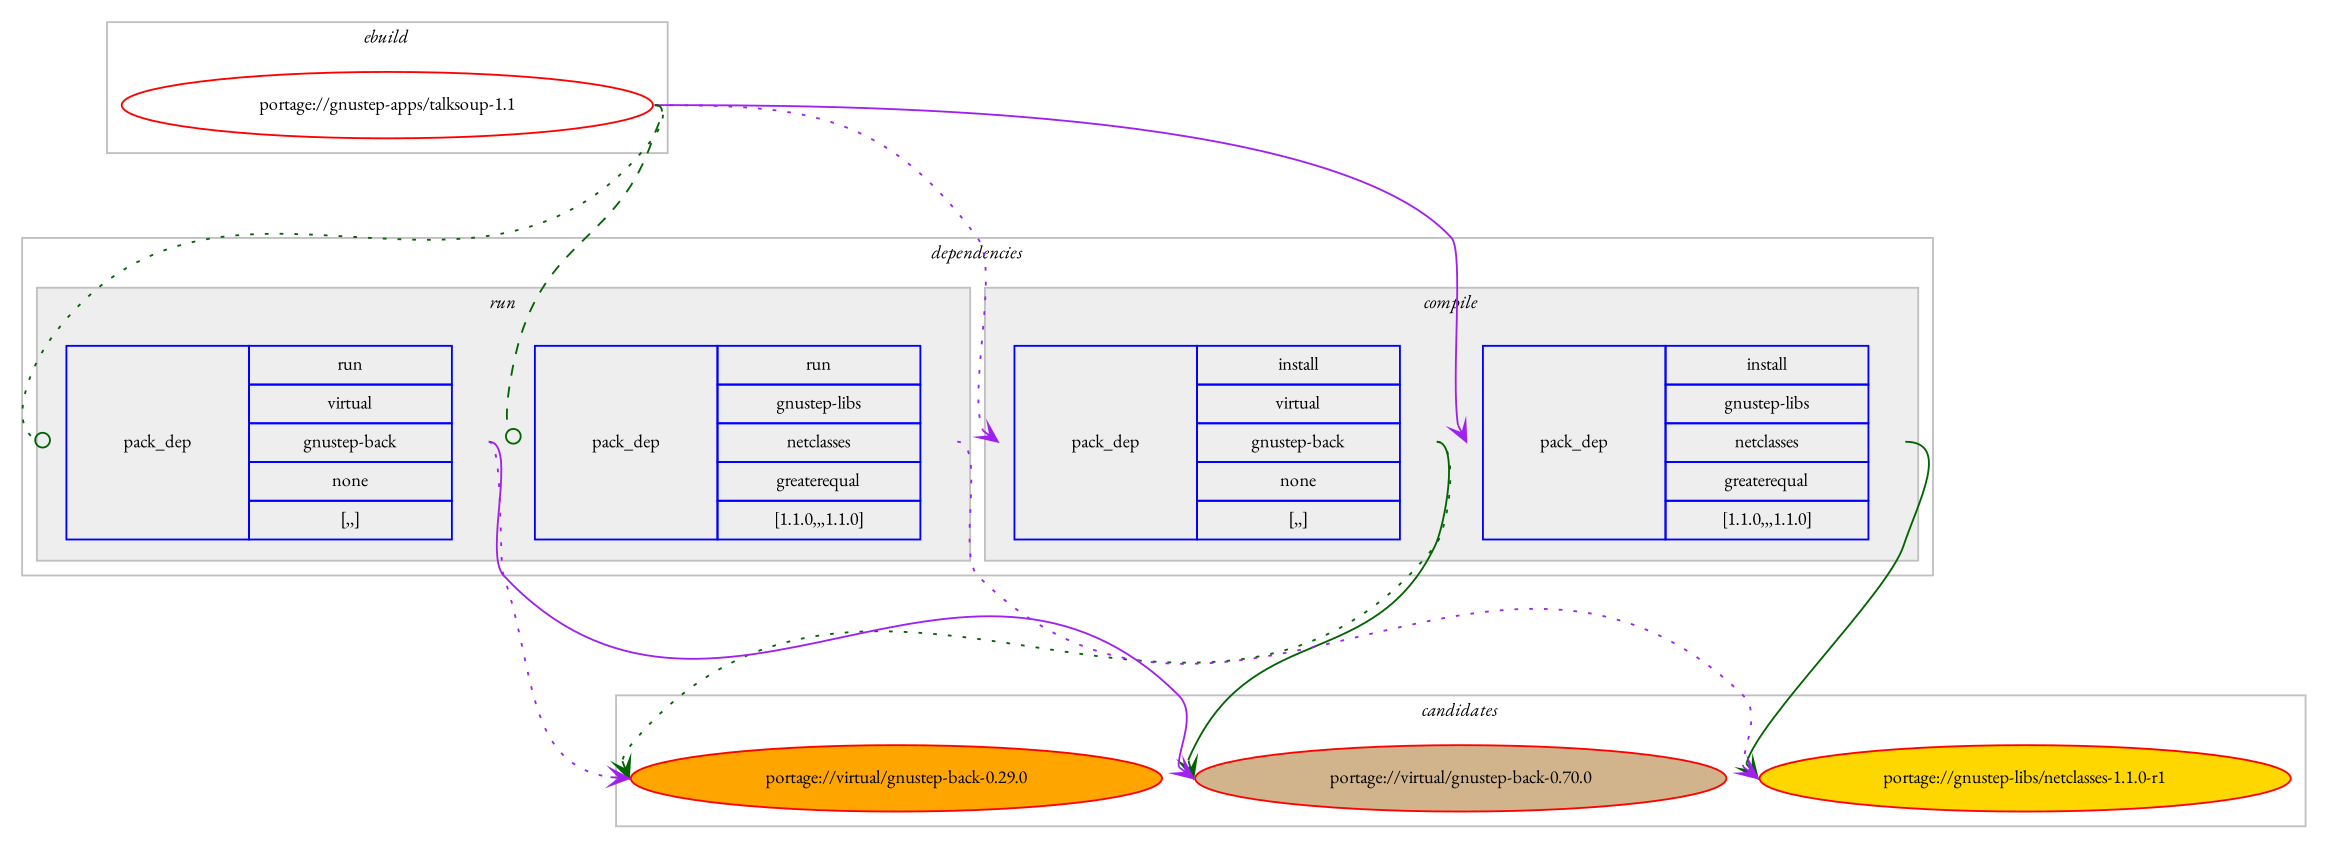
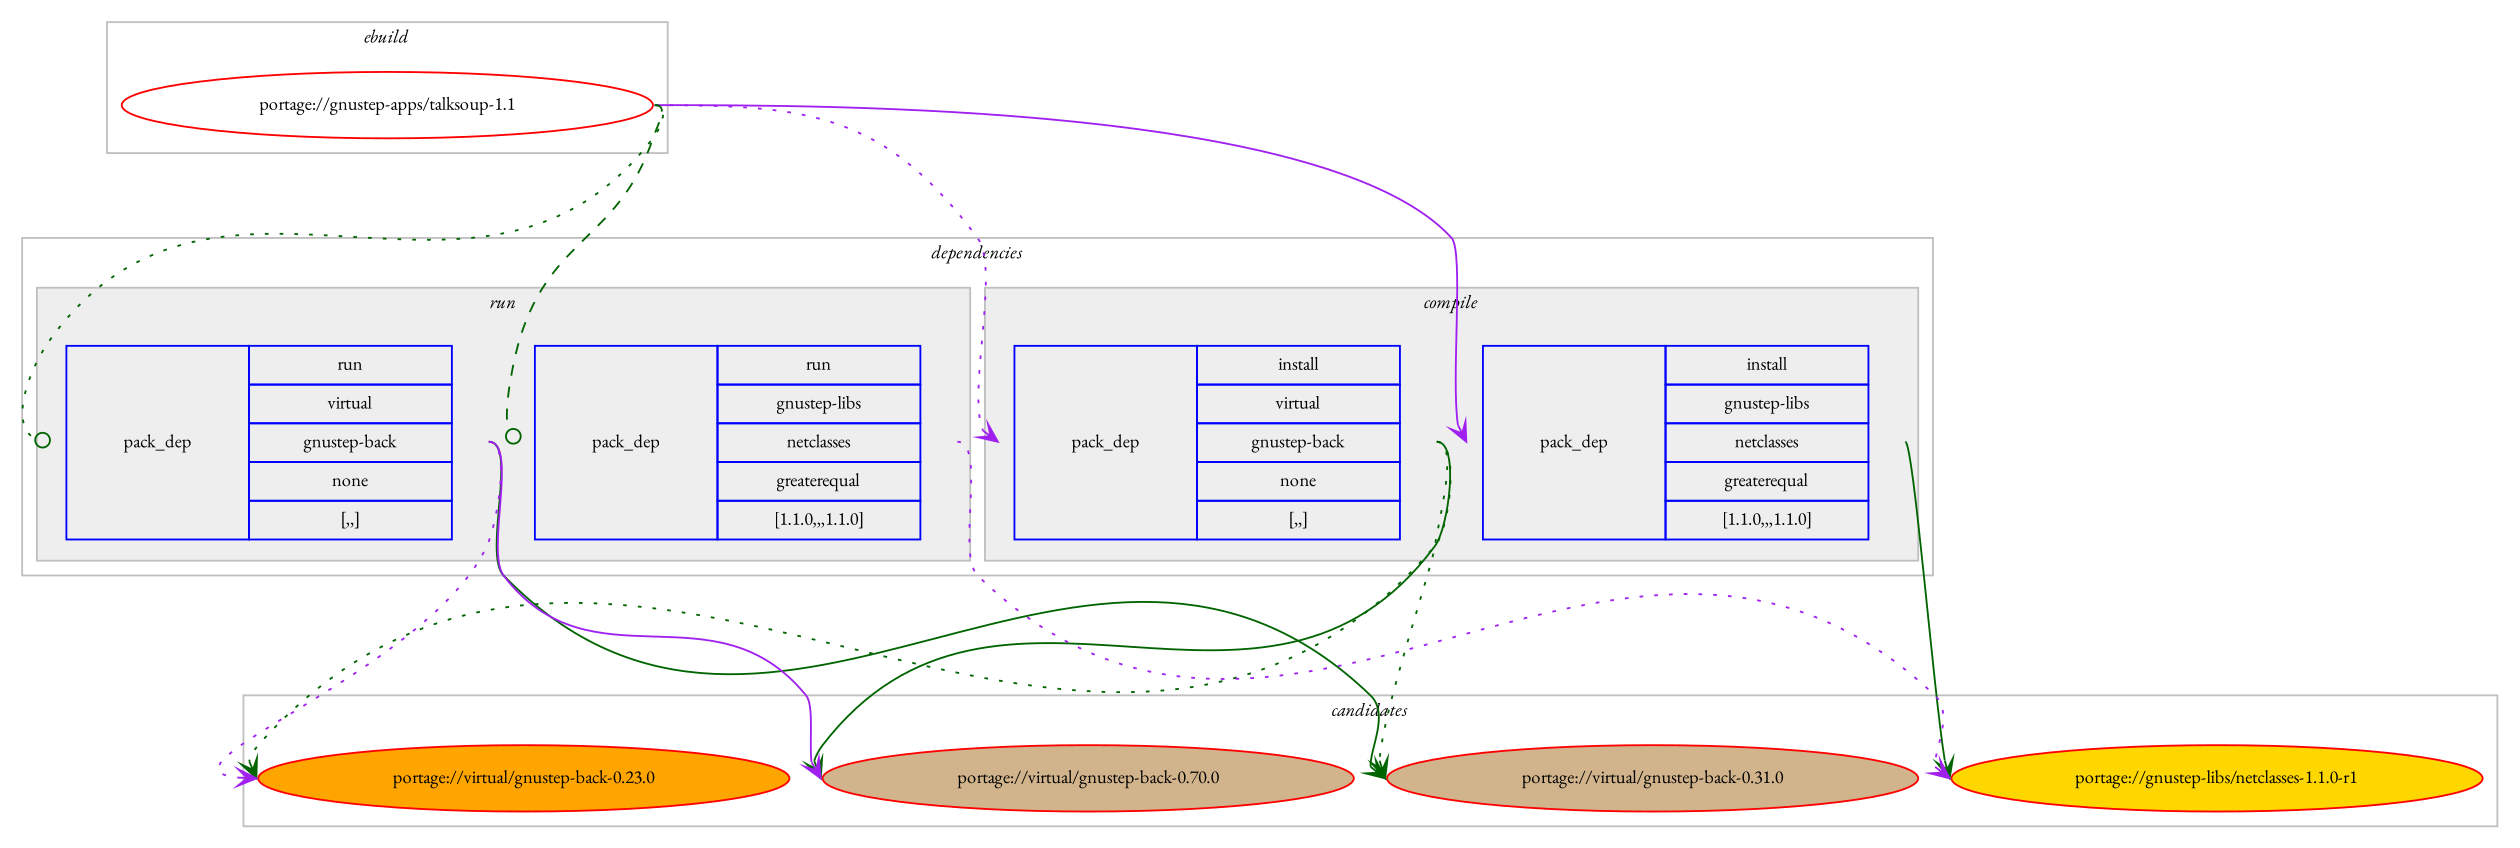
(896, 778) -> (524, 778)
none -> (1653, 778)
